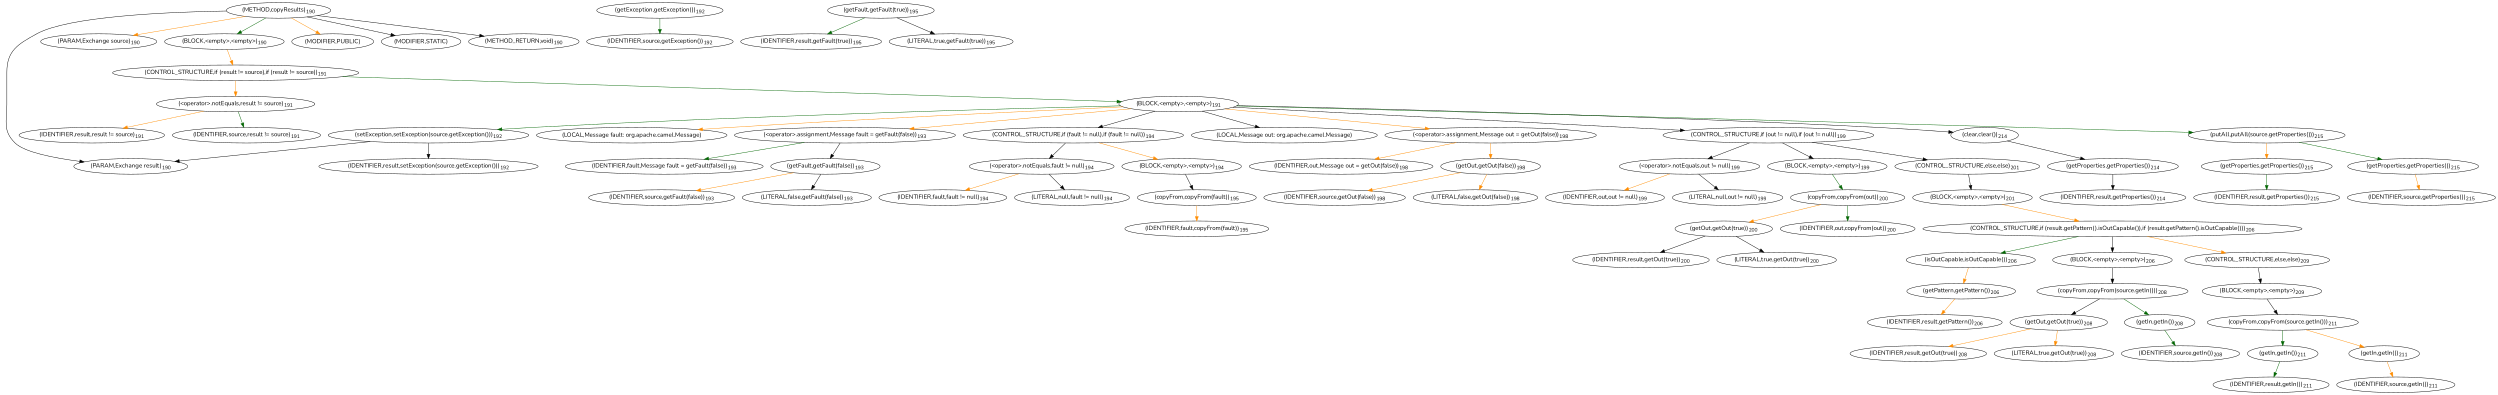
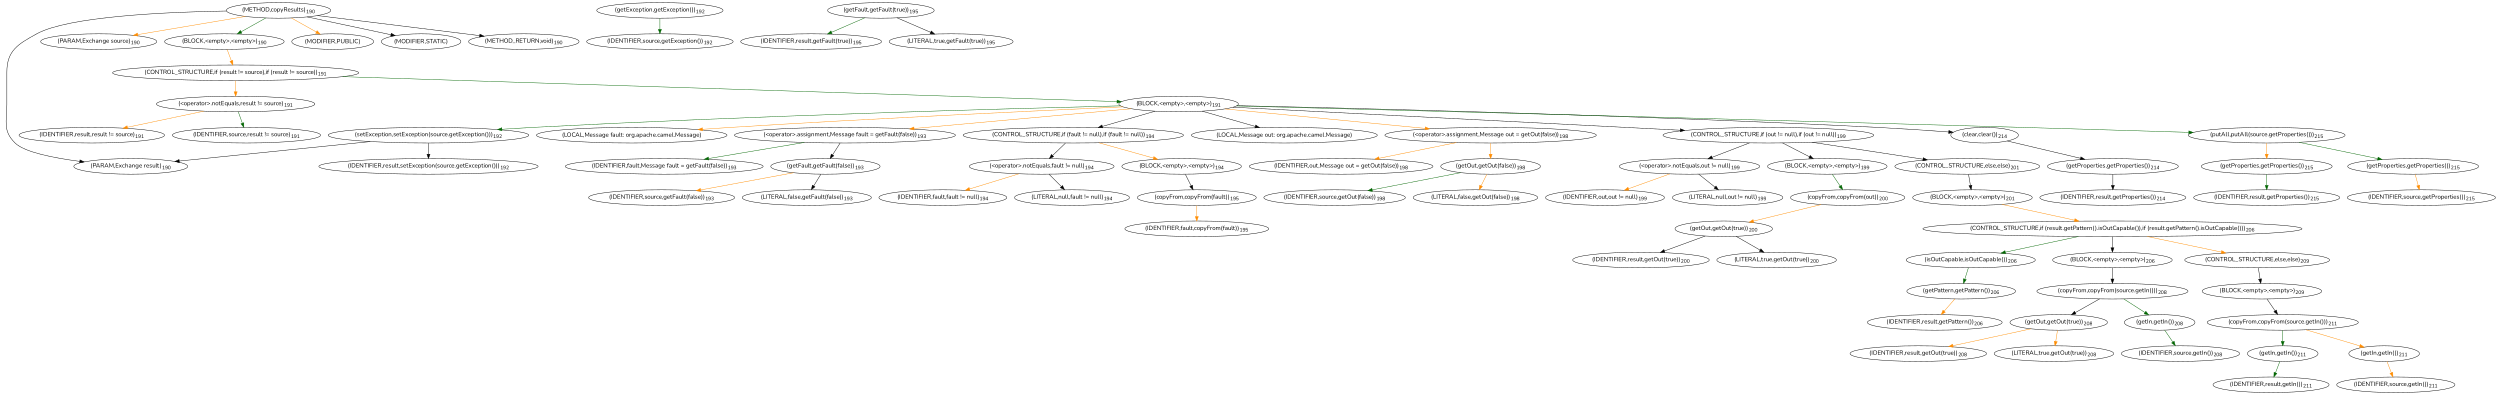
(1416, 181) -> (1416, 181)
(1848, 229) -> none
(1967, 274) -> (1967, 274)
